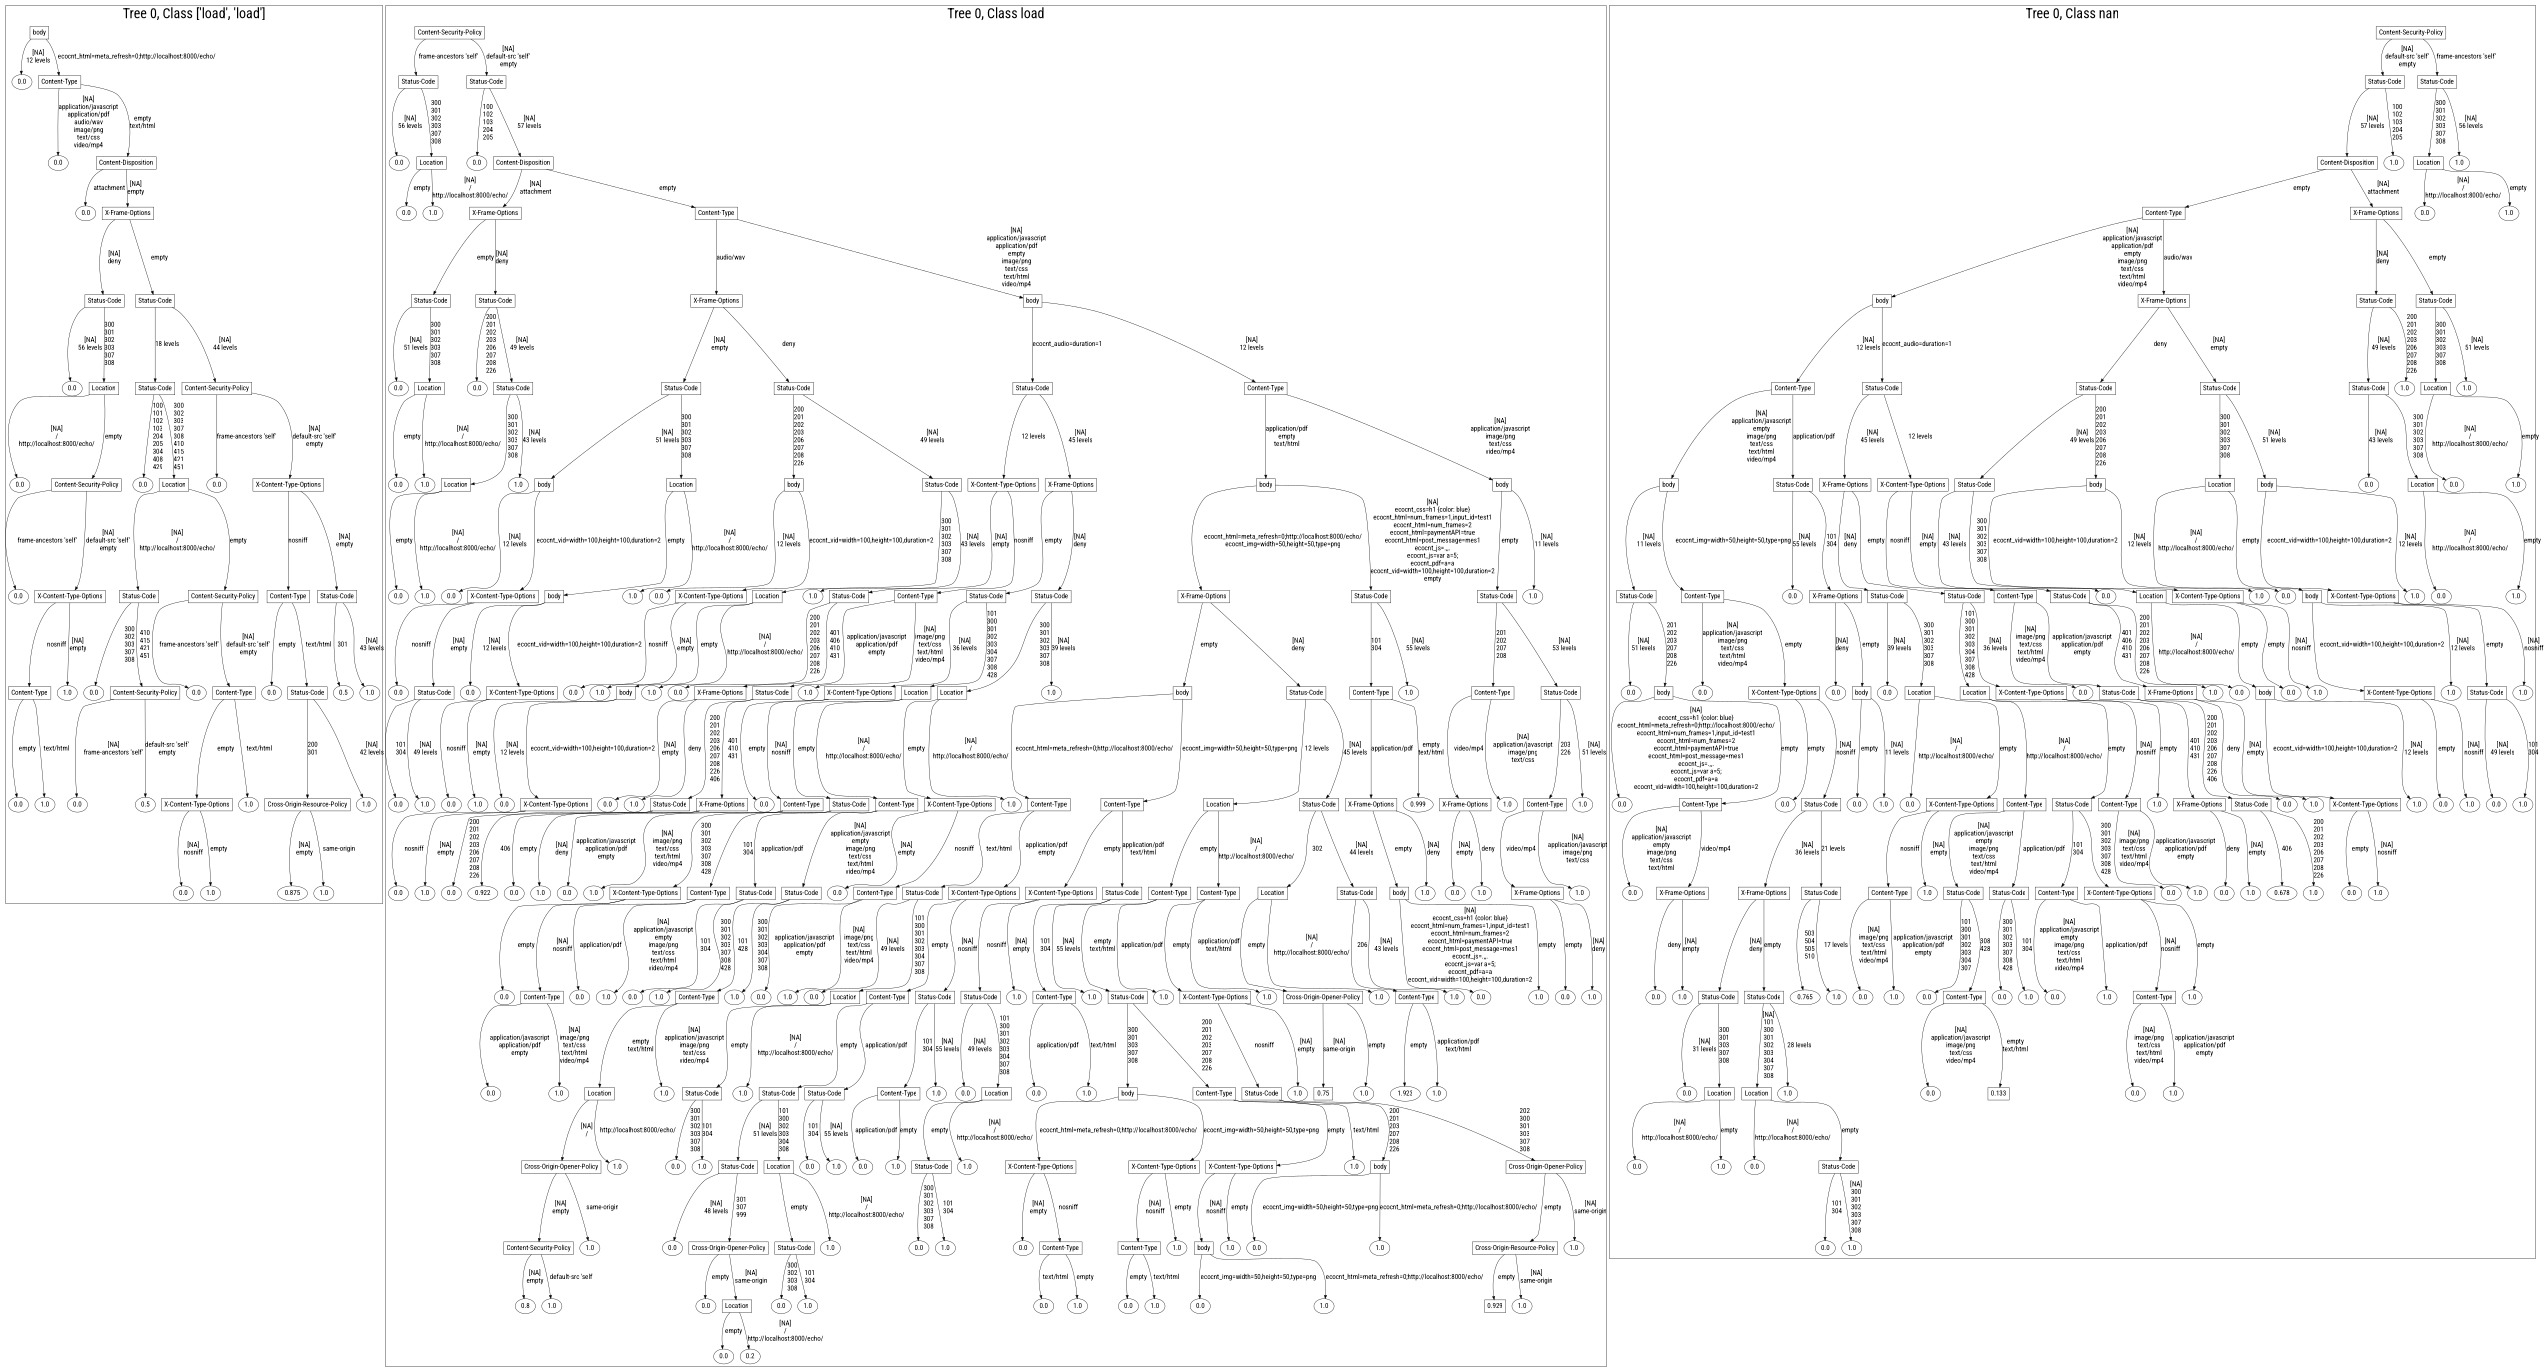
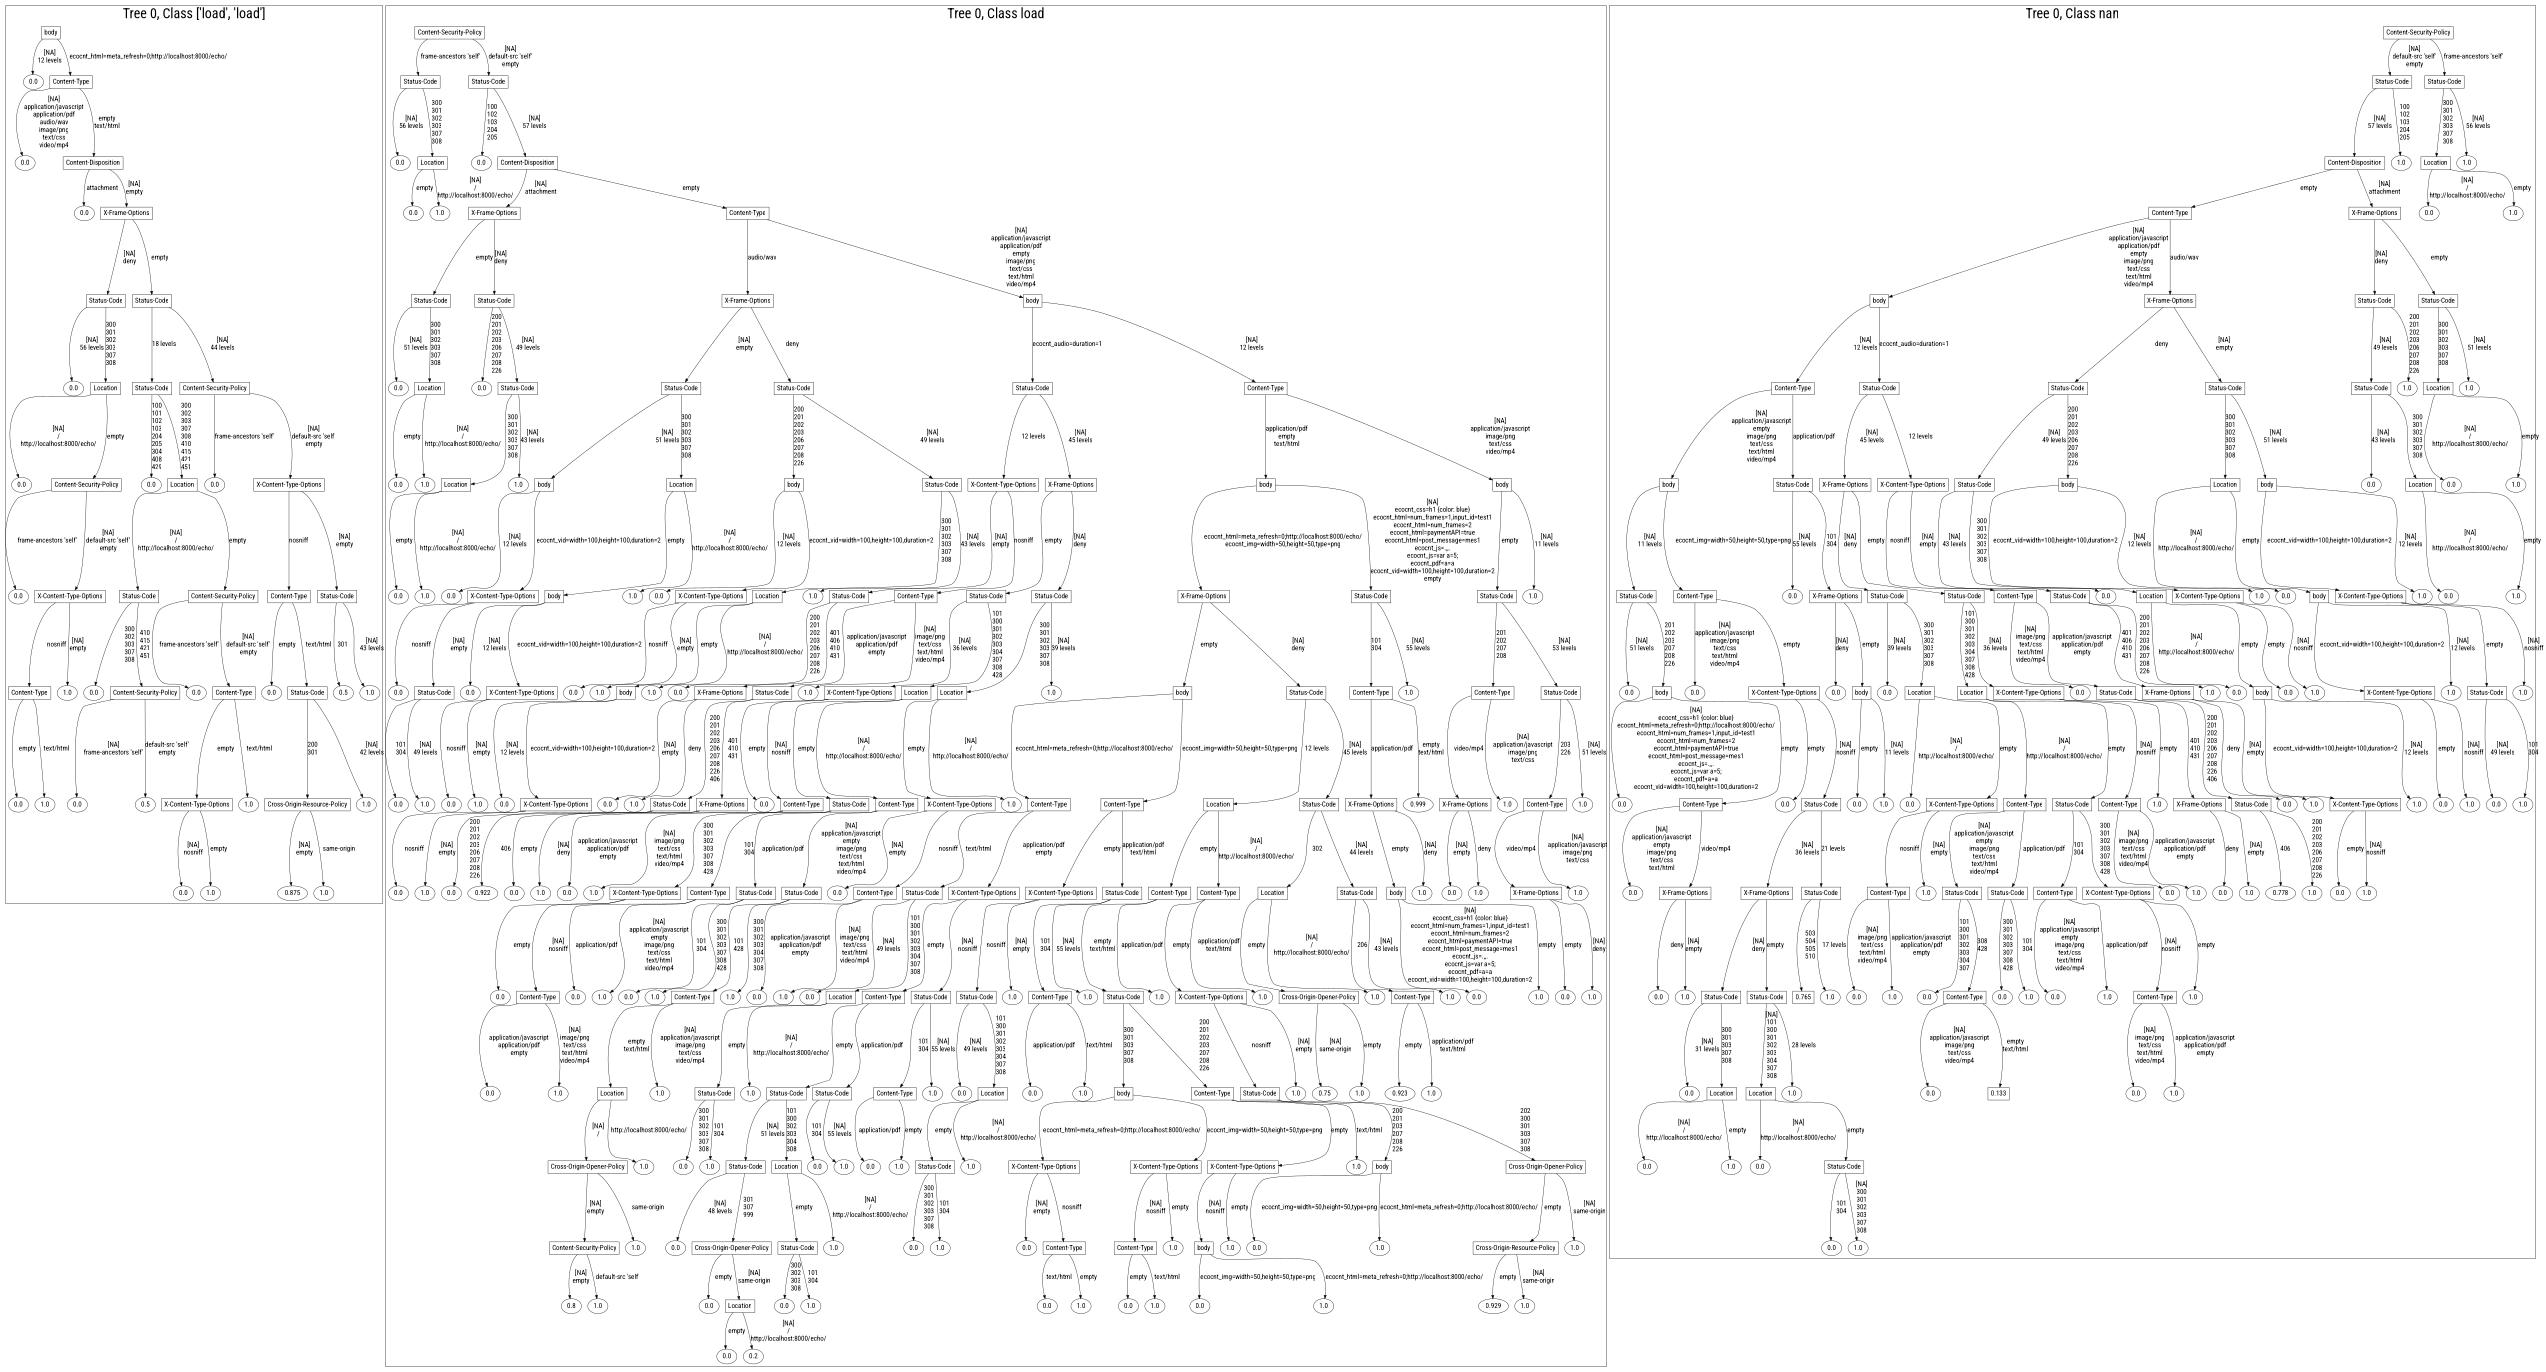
(2282, 893) -> (2281, 893)
(1805, 997) -> (1803, 997)
(1323, 1094) -> (1325, 1094)
(1405, 1094) -> (1400, 1094)
(1495, 1306) -> (1493, 1306)
